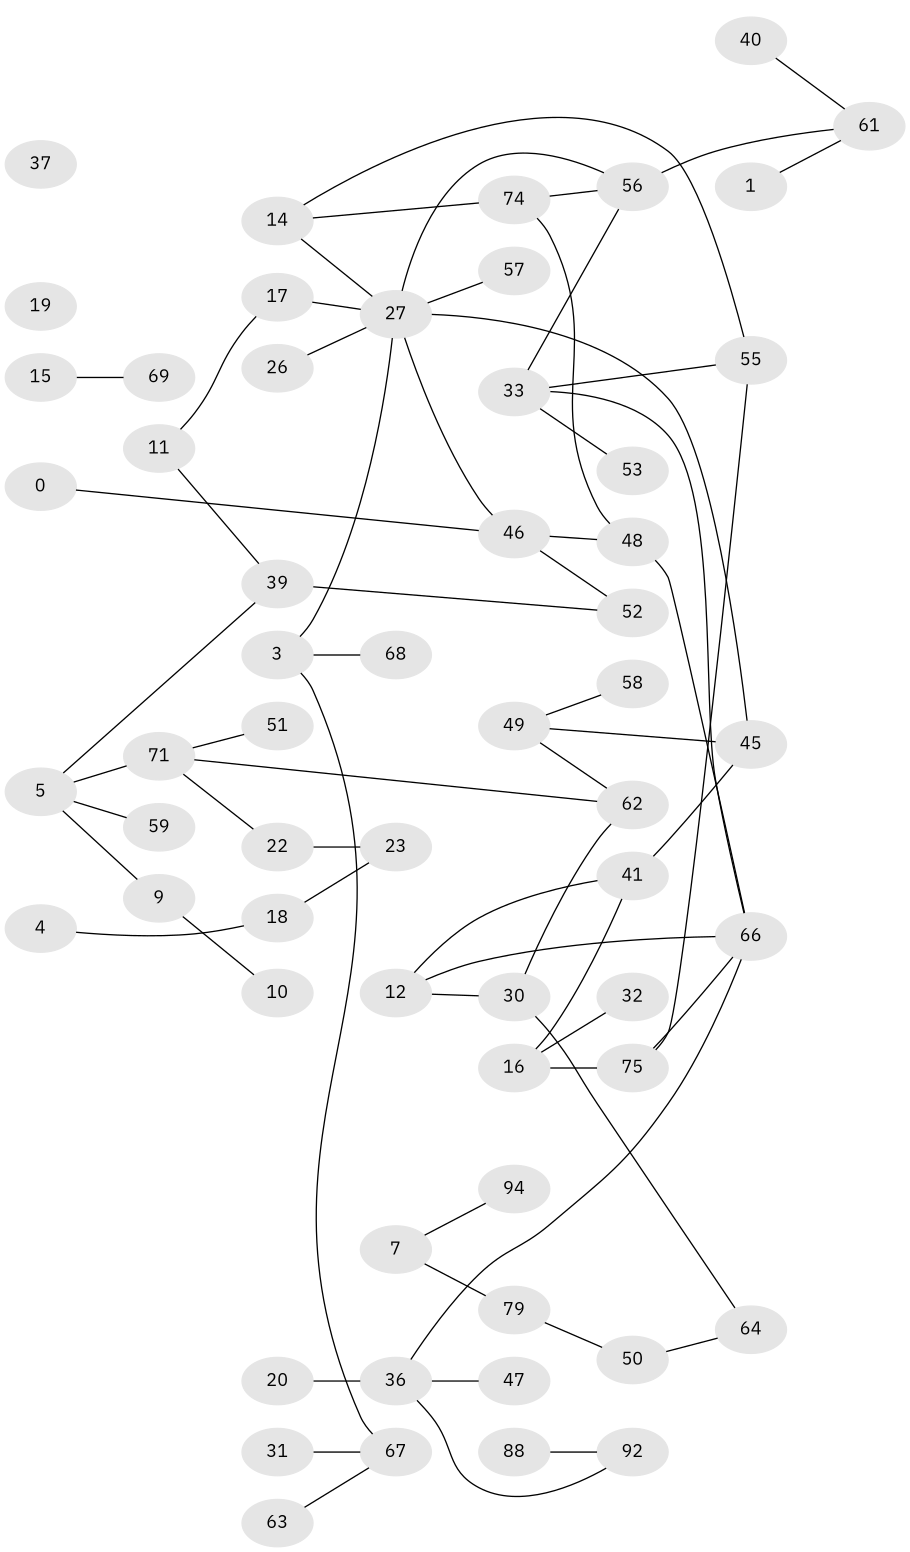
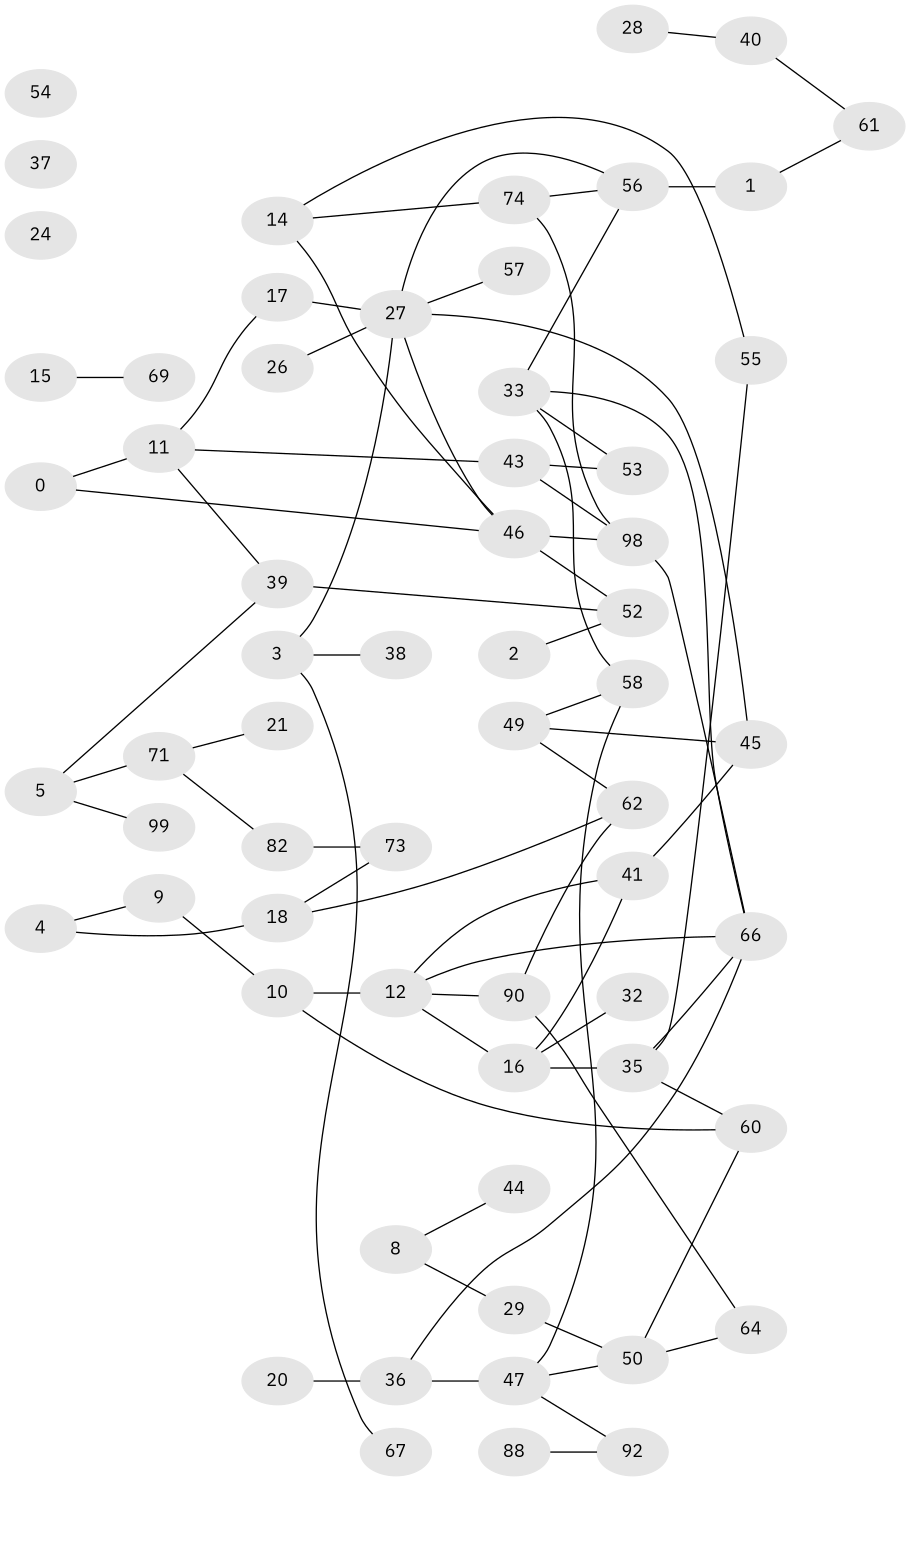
none -> (633, 29)
none -> (41, 93)
(746, 144) -> (684, 187)
none -> (41, 235)
(337, 268) -> (375, 371)
(41, 306) -> none
(628, 377) -> (573, 524)
none -> (514, 463)
none -> (100, 468)
(633, 542) -> (633, 542)
(396, 655) -> (396, 655)
none -> (514, 655)
(278, 726) -> (278, 726)
(396, 781) -> (460, 873)
(159, 827) -> (159, 827)
(100, 845) -> (100, 913)
(278, 847) -> (278, 847)
(396, 847) -> (396, 847)
none -> (337, 993)
(514, 997) -> (514, 997)
none -> (455, 1031)
none -> (588, 1037)
(633, 1068) -> (633, 1068)
none -> (751, 1129)
(514, 1189) -> (514, 1189)
(396, 1250) -> (396, 1250)
(514, 1310) -> (514, 1310)
none -> (573, 1371)
(278, 1452) -> none
(490, 1492) -> (573, 1417)
(278, 1523) -> none
